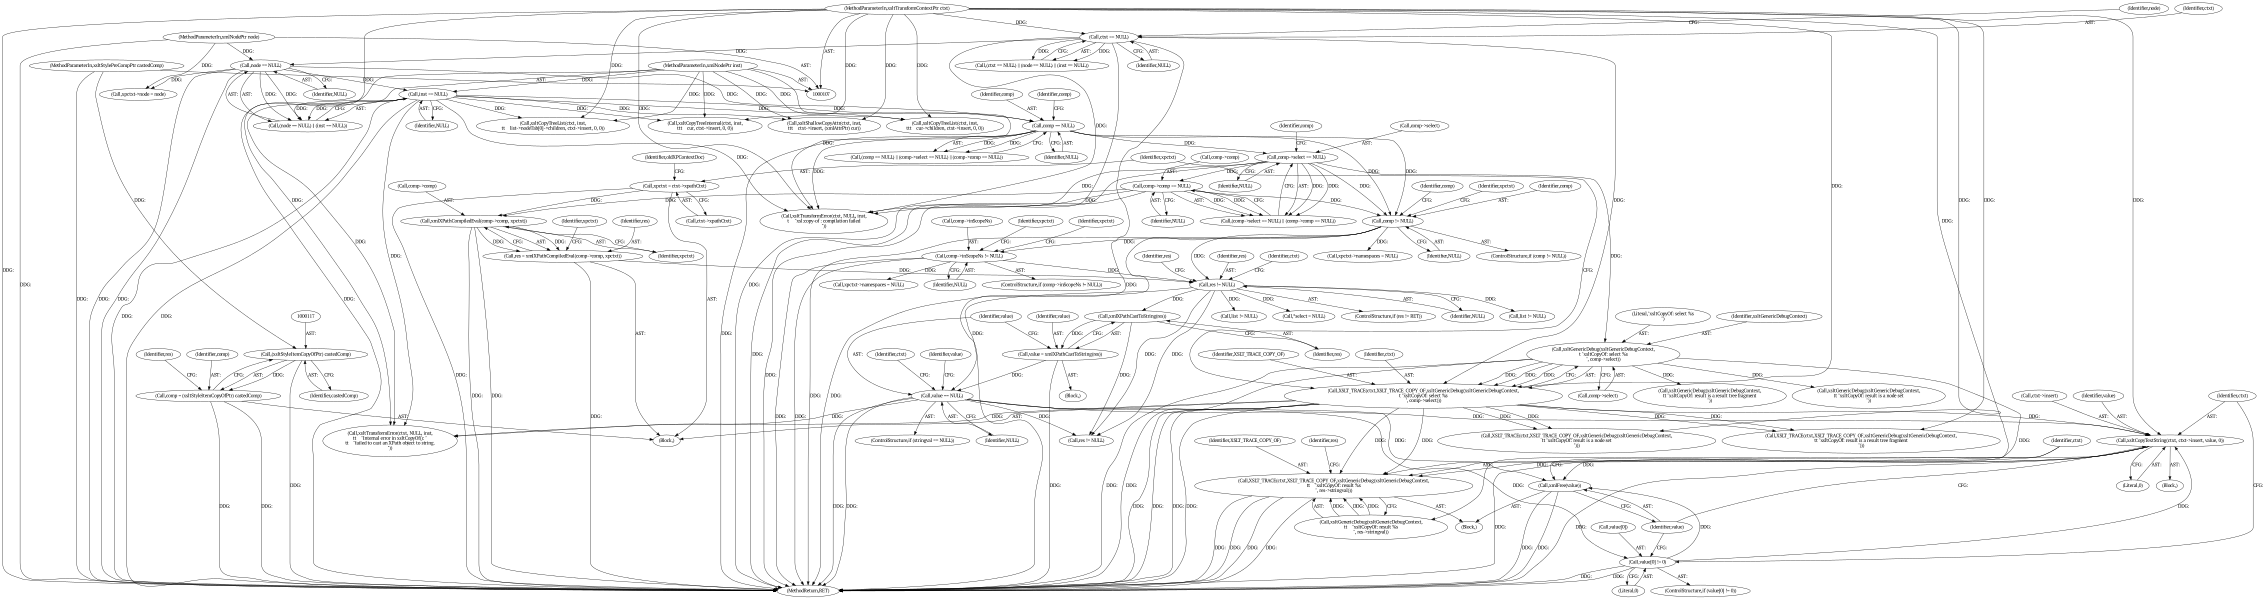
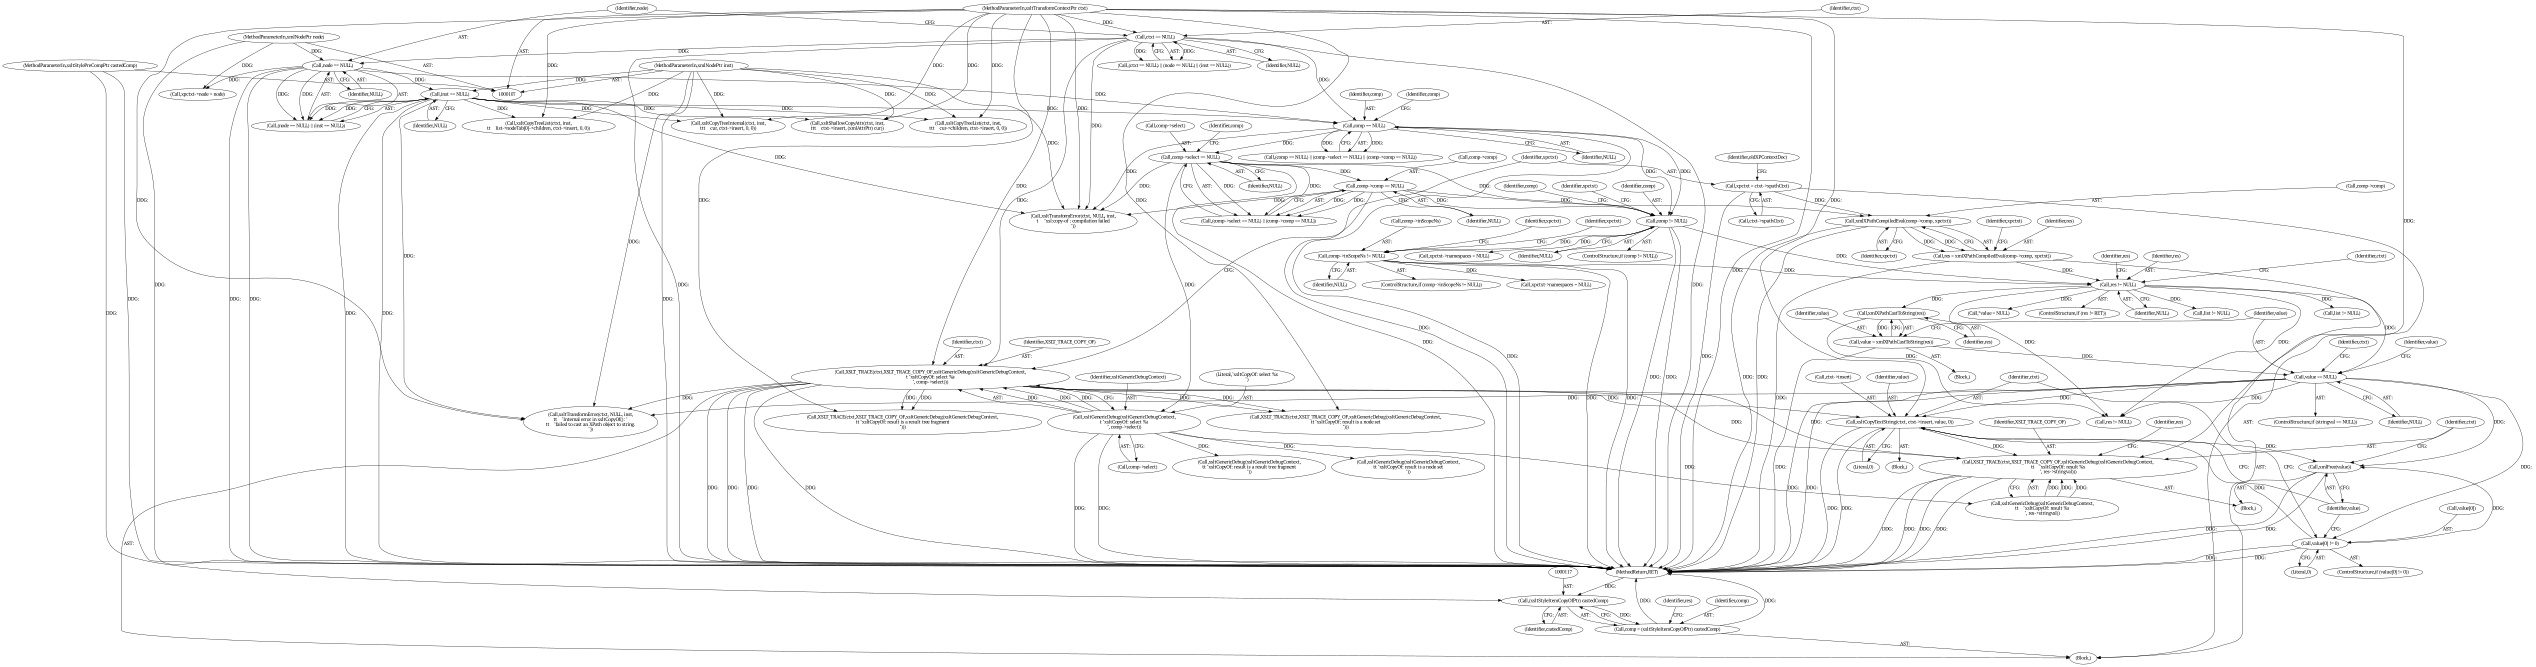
none -> (478, 27)
none -> (1291, 50)
(1304, 317) -> (1989, 314)
(304, 577) -> (1602, 586)
